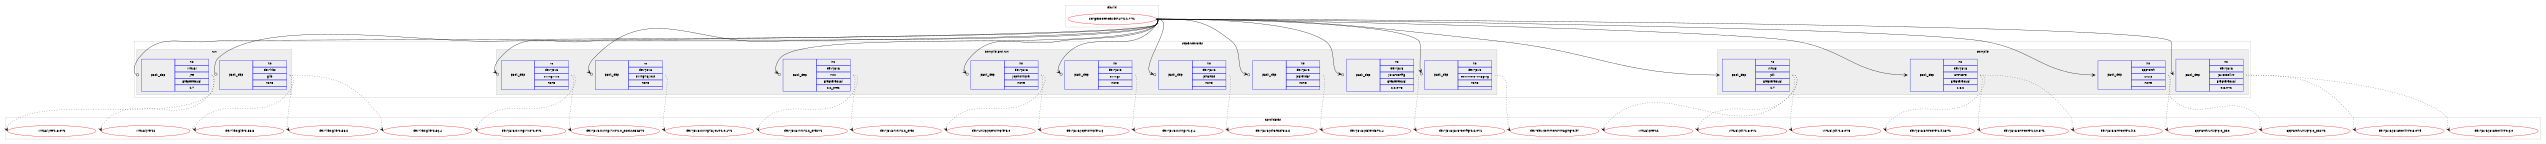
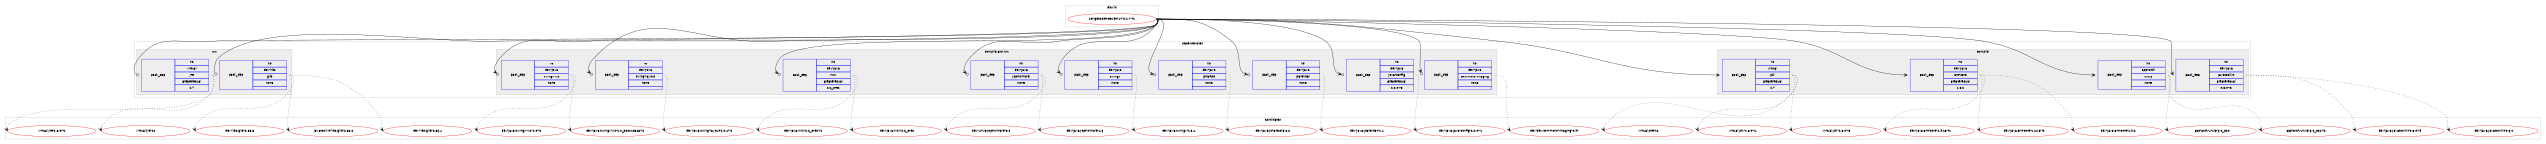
(334, 131) -> (334, 131)
(1179, 131) -> (1179, 131)
